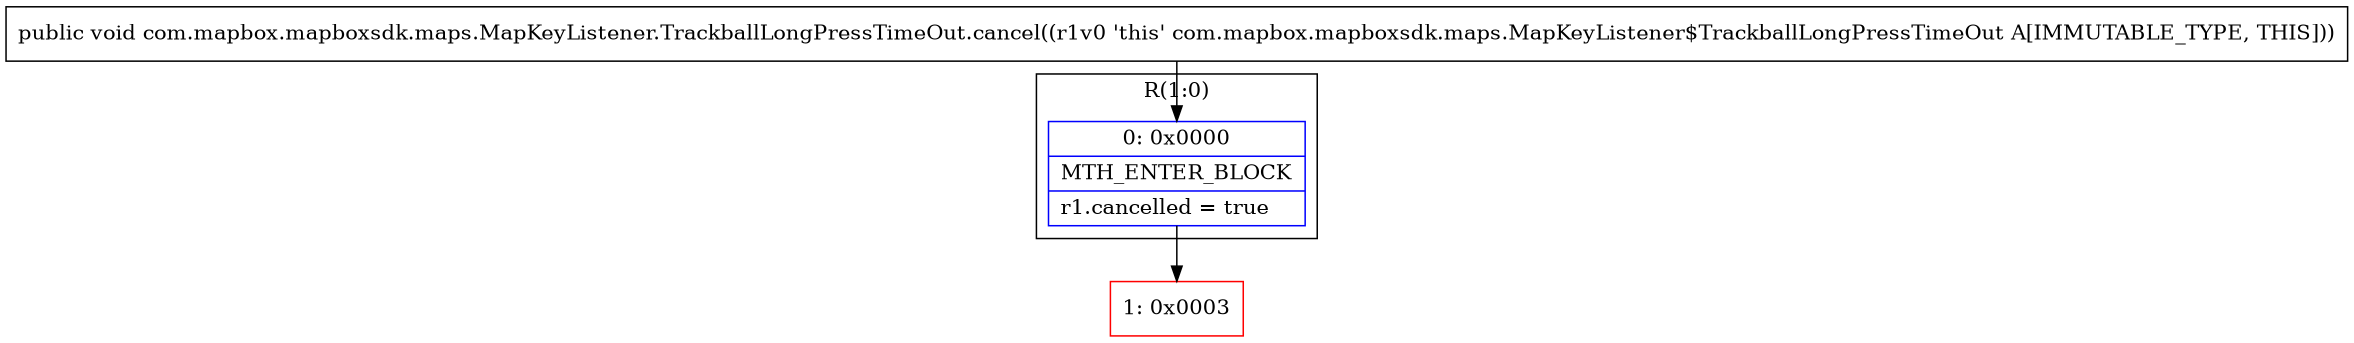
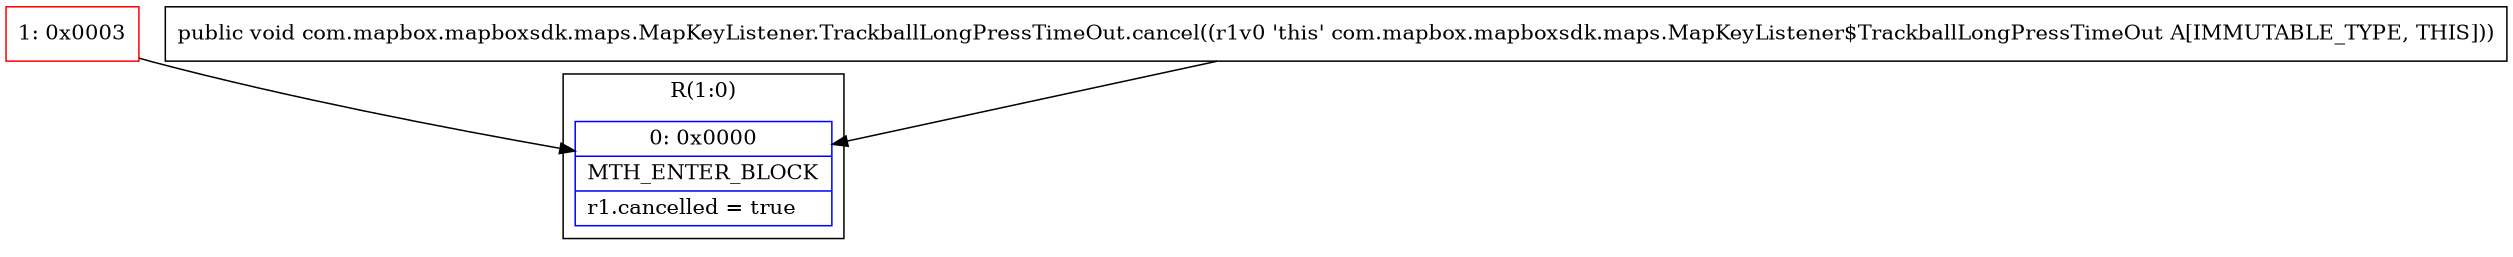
(1177, 248) -> (348, 108)
